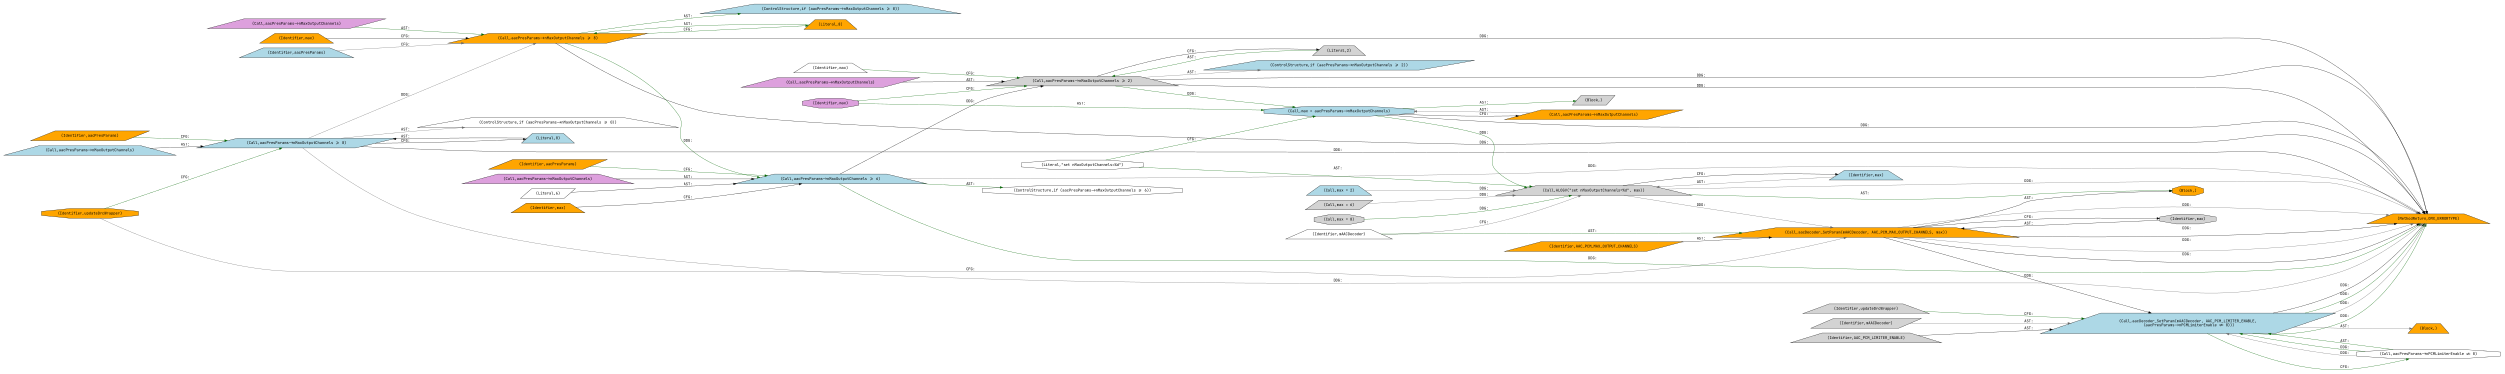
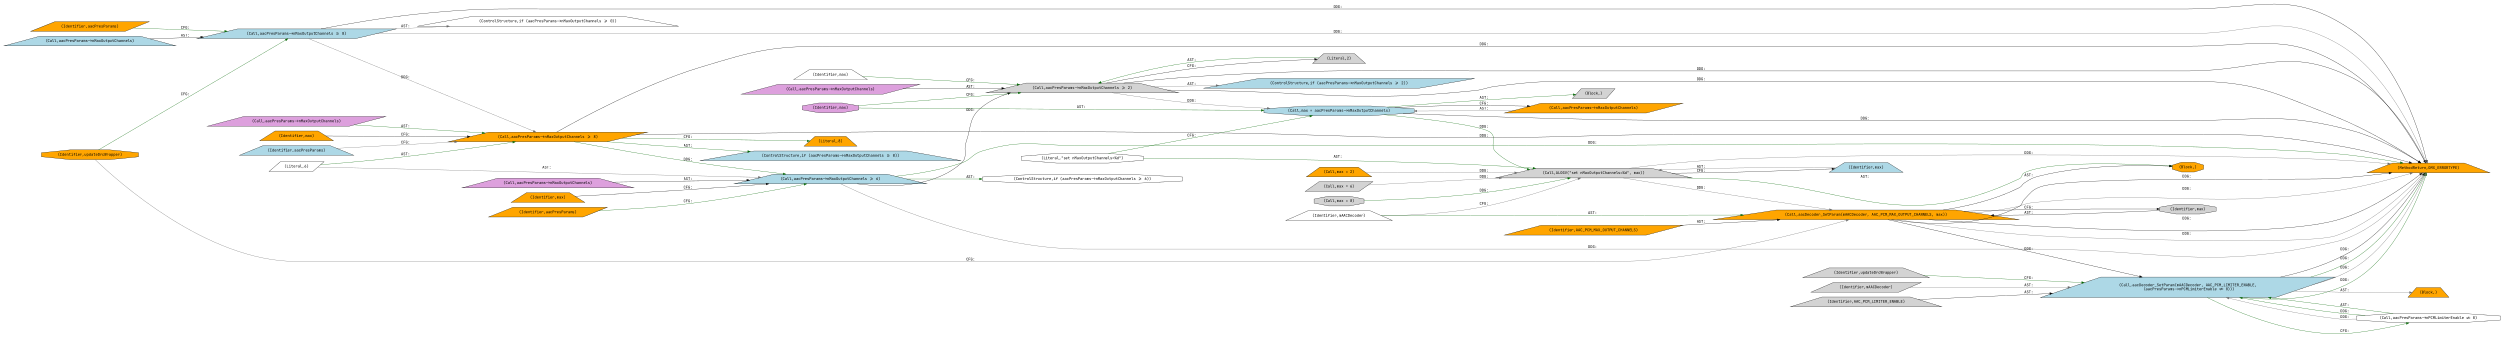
(703, 26) -> (417, 155)
(1204, 98) -> (1189, 103)
(548, 138) -> none
(652, 188) -> (538, 172)
(1339, 191) -> (1339, 172)
